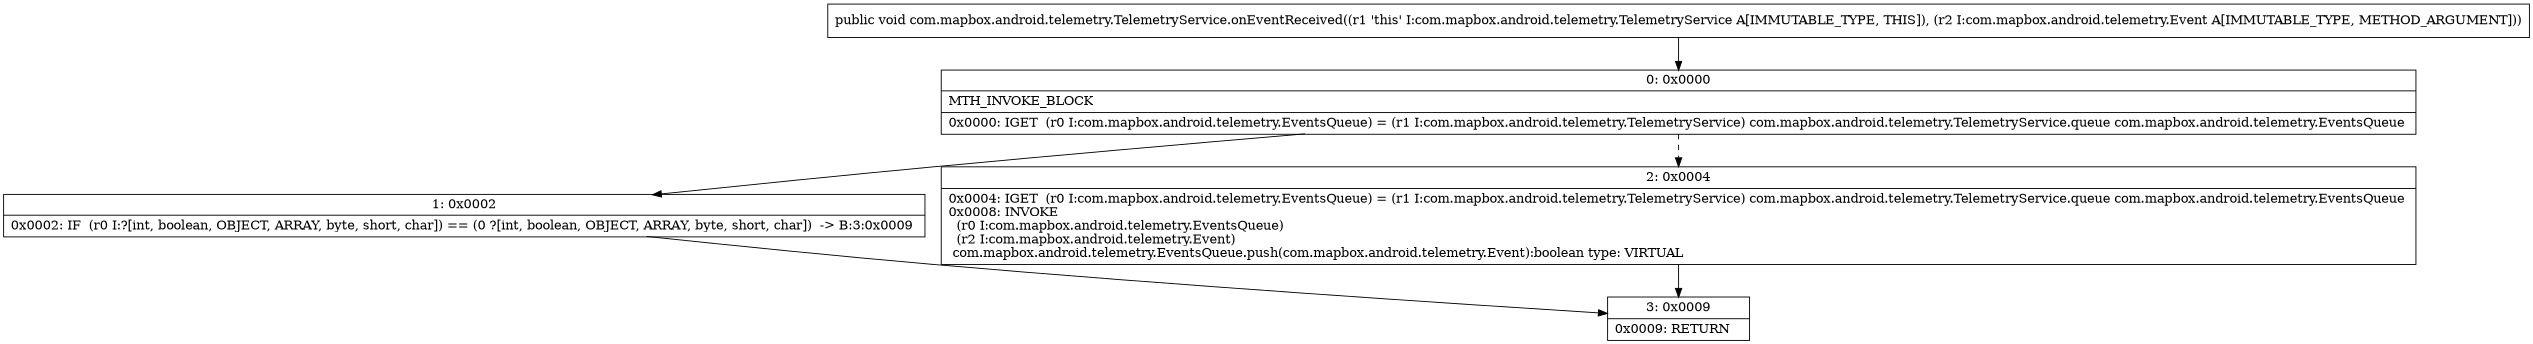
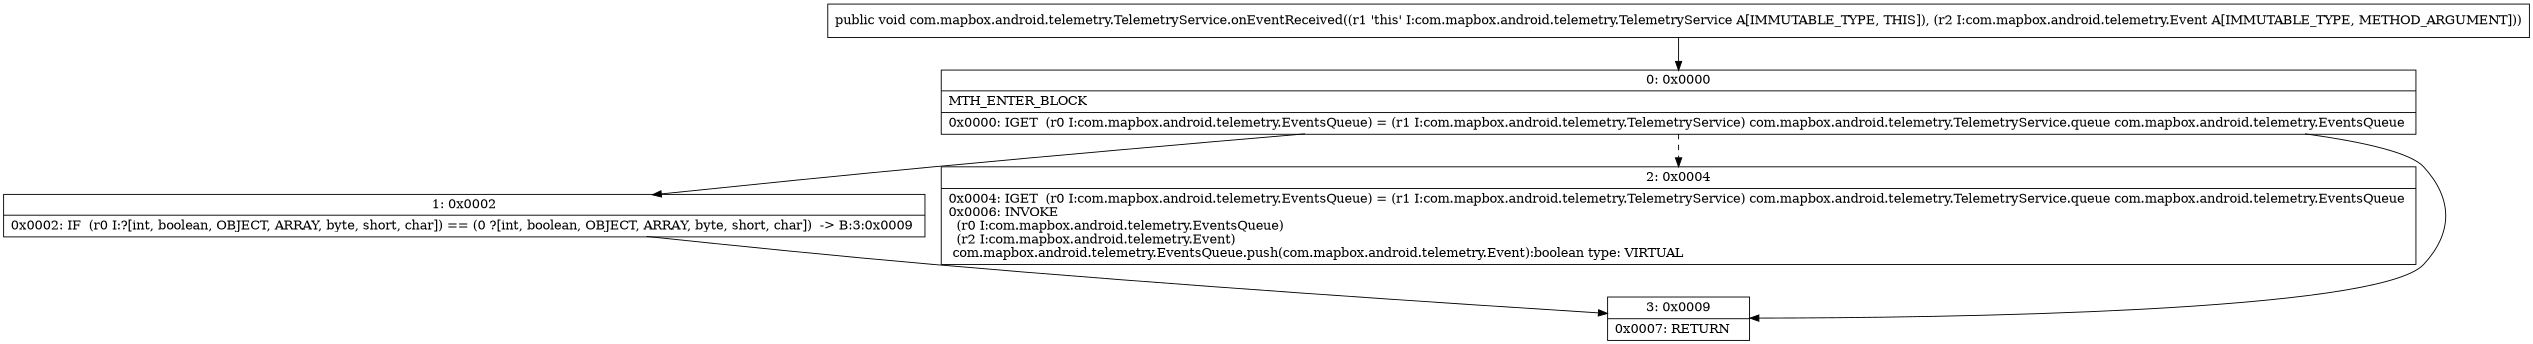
(1021, 101) -> (1018, 101)
(1008, 212) -> (1008, 212)
(1679, 276) -> (2211, 305)
(1679, 329) -> (1679, 329)
